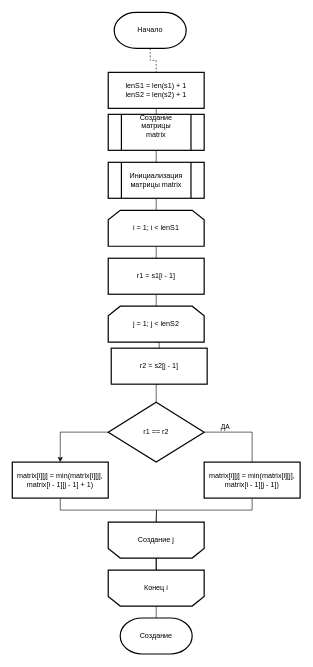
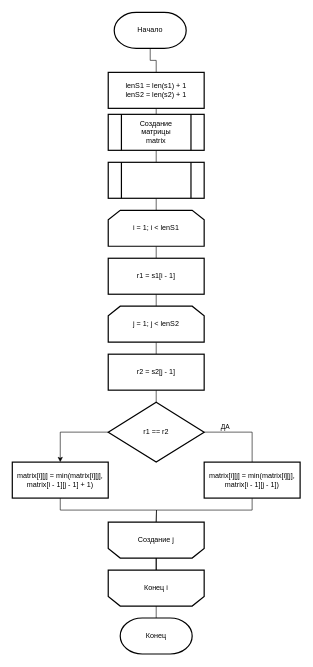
(153, 60) -> (153, 60)
(156, 126) -> (156, 132)
(156, 180) -> none
(159, 366) -> (156, 372)
(156, 636) -> (156, 636)
